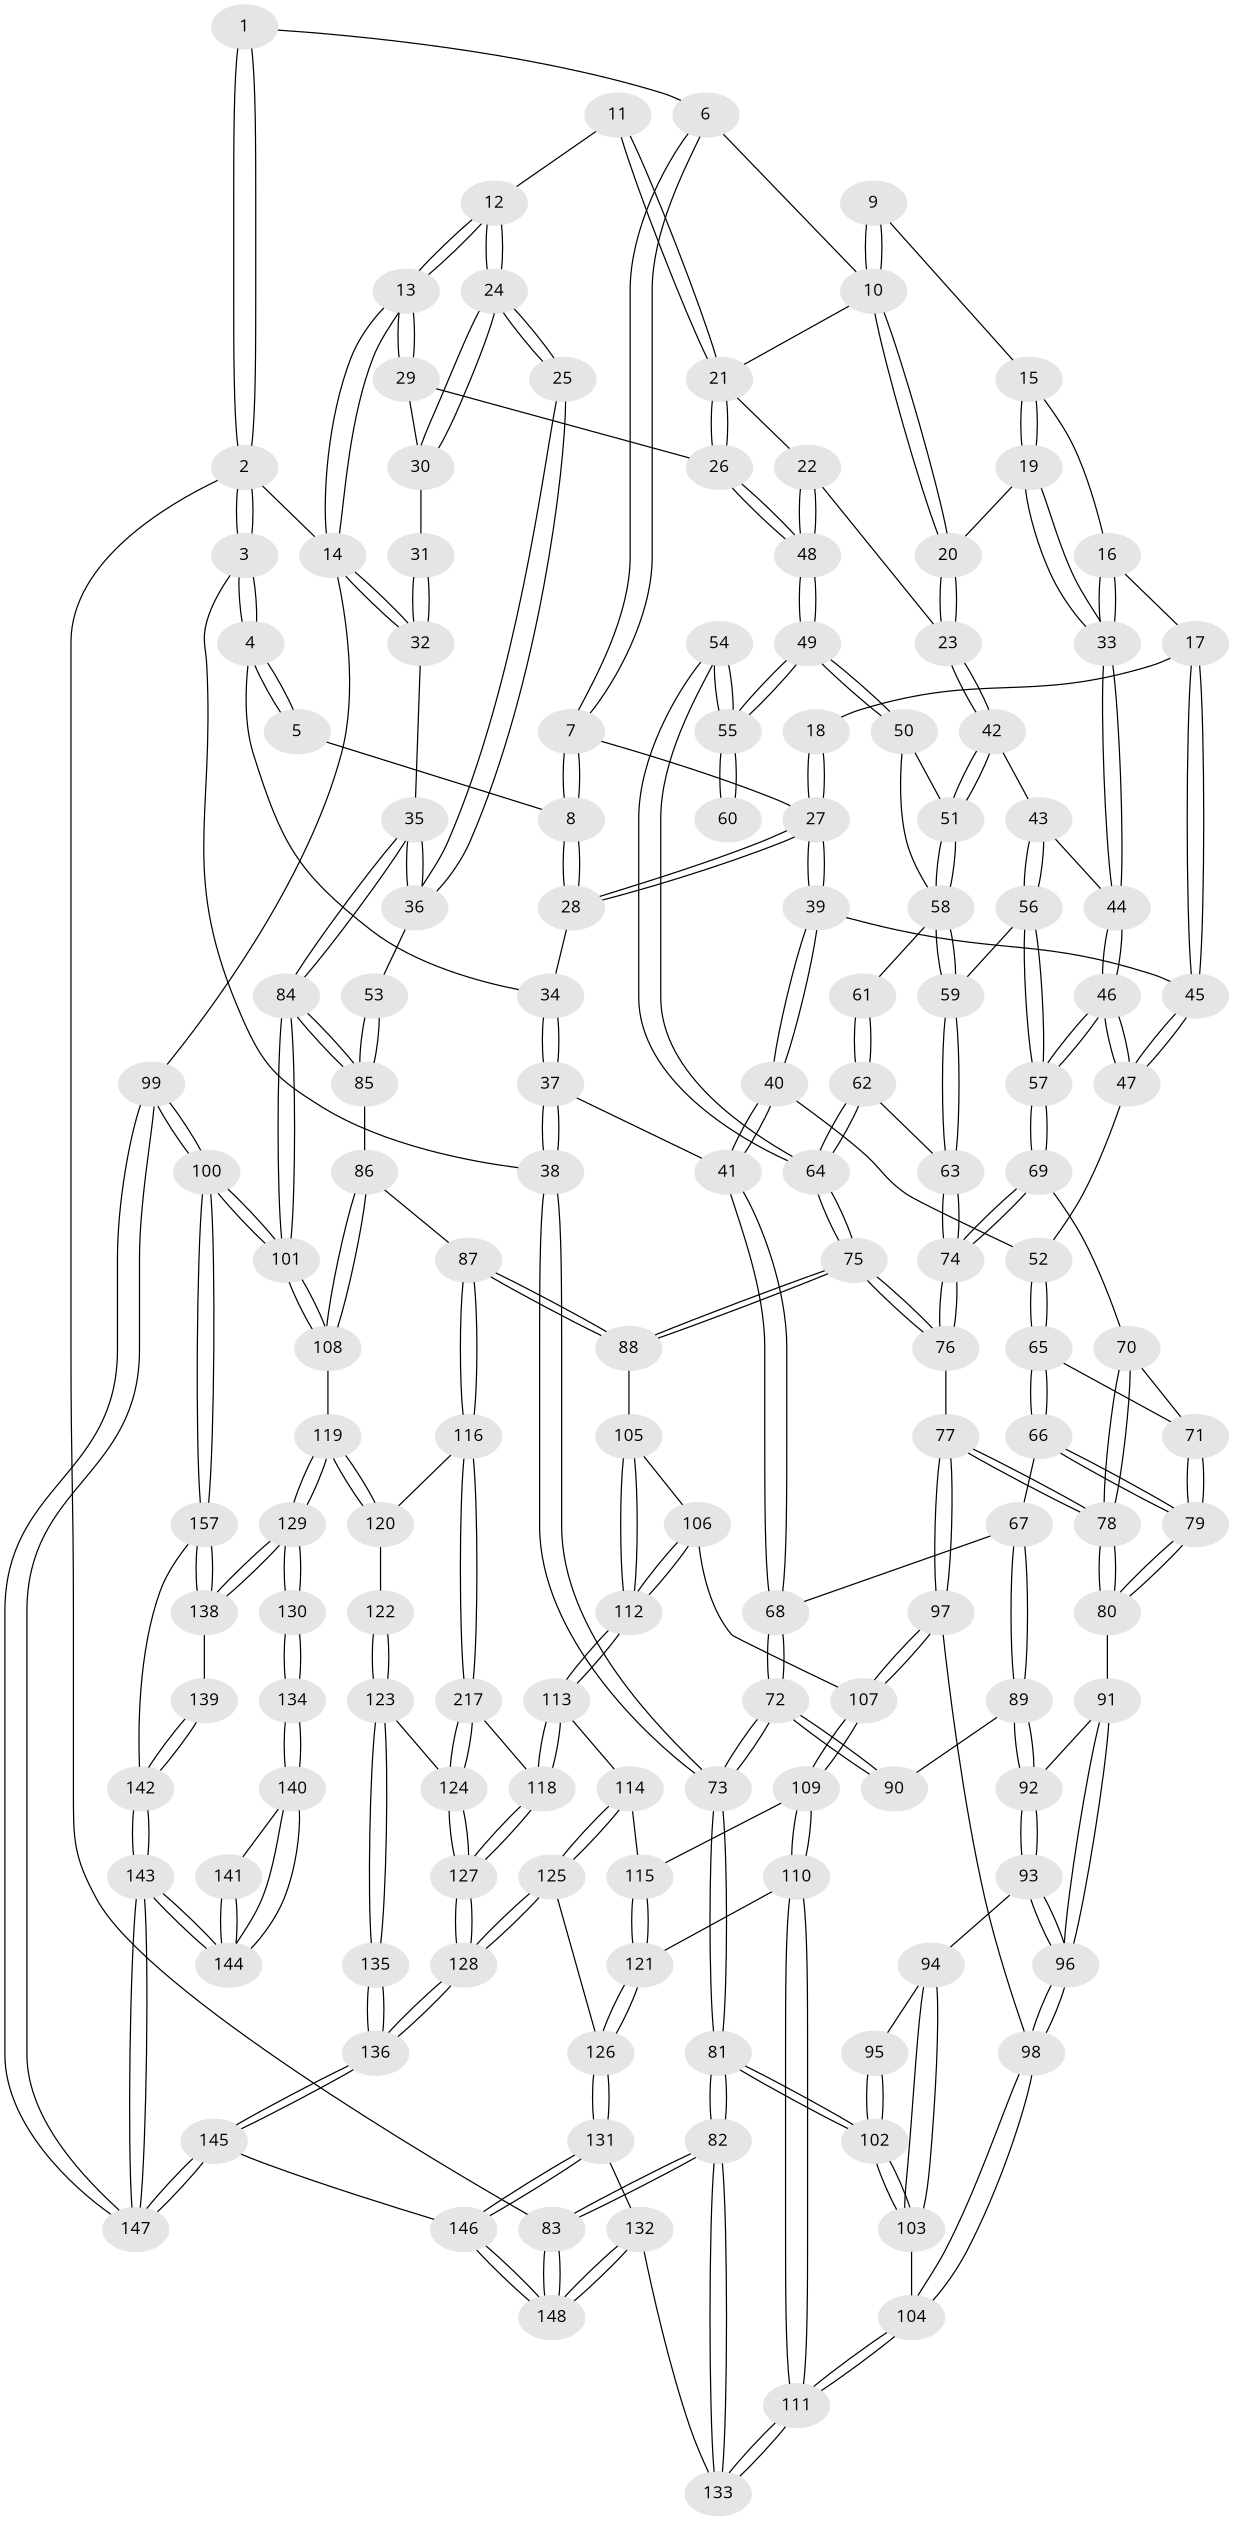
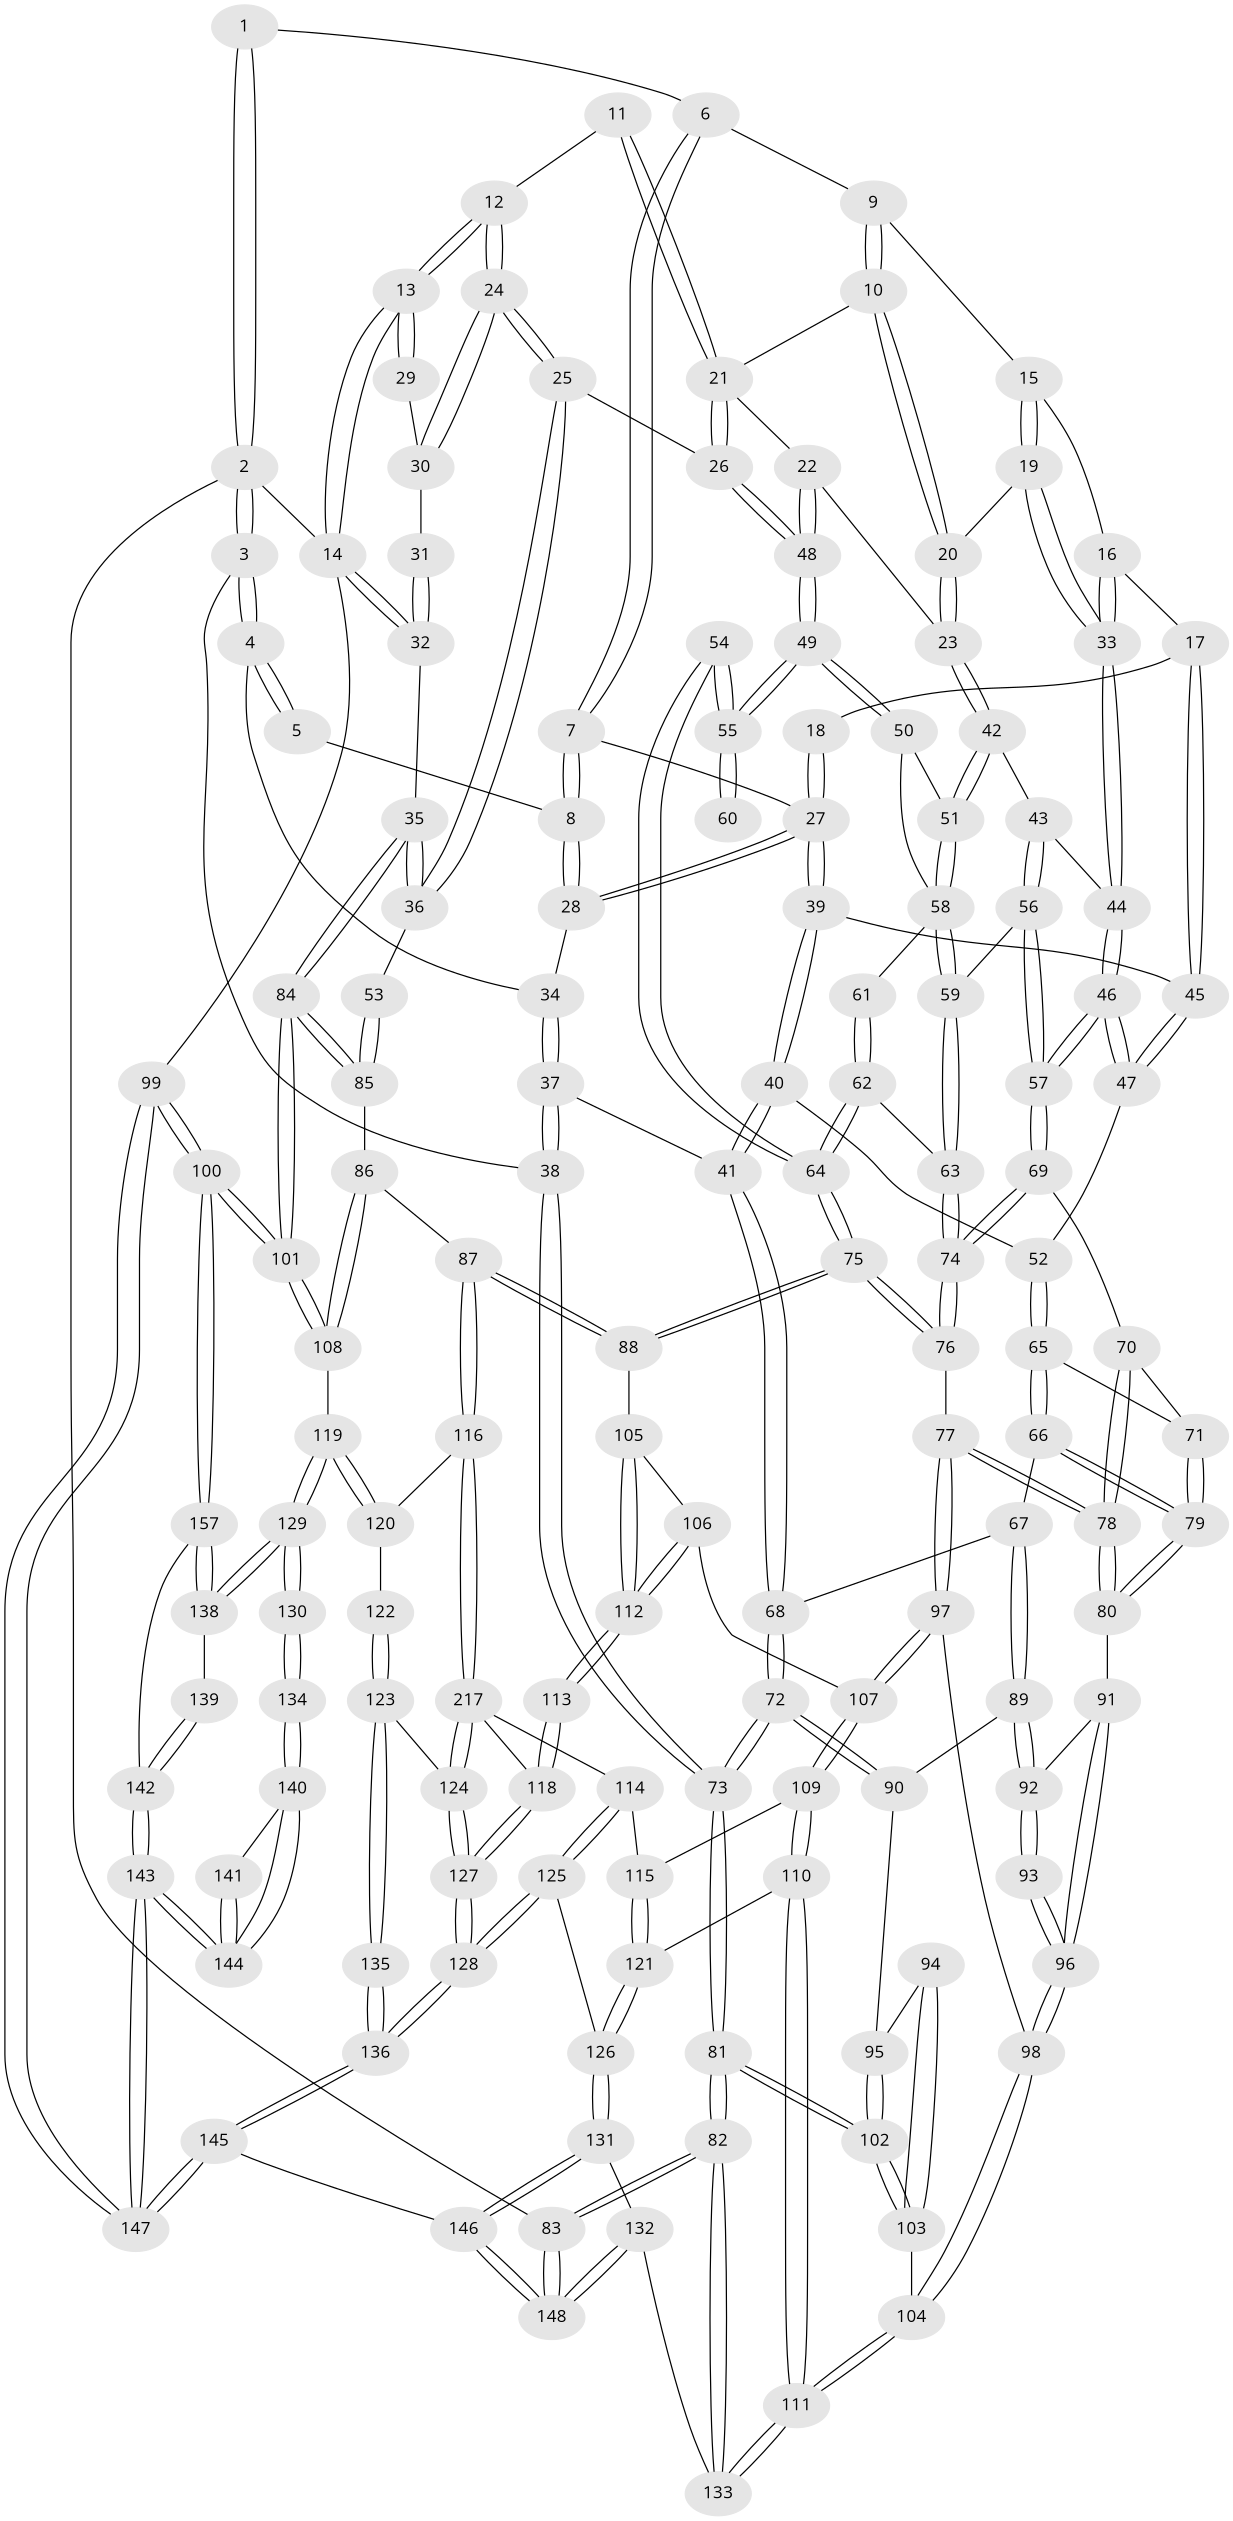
(790, 203) -> (790, 159)
(576, 427) -> (641, 423)
(593, 1745) -> (549, 1745)
none -> (885, 1921)
(980, 1921) -> none
